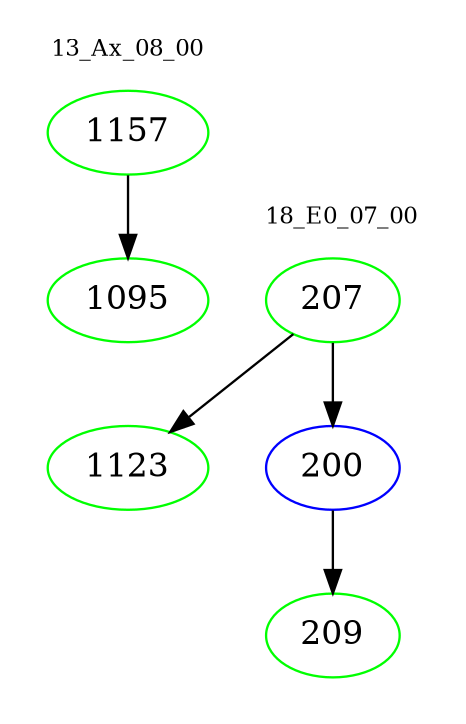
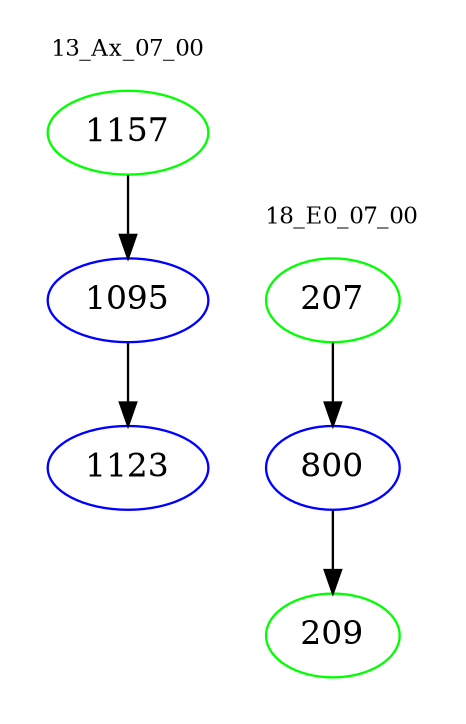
(128, 50) -> (128, 50)
(128, 300) -> (128, 300)
(262, 359) -> (128, 373)
(128, 468) -> (128, 468)
(333, 468) -> (333, 468)
